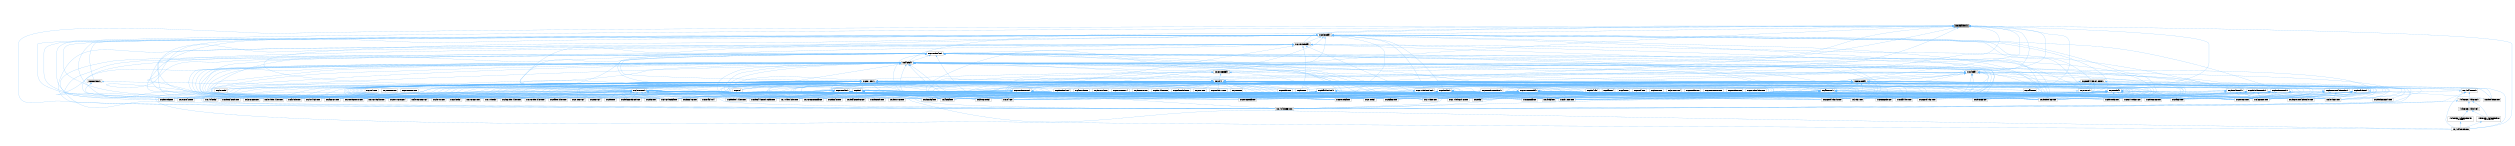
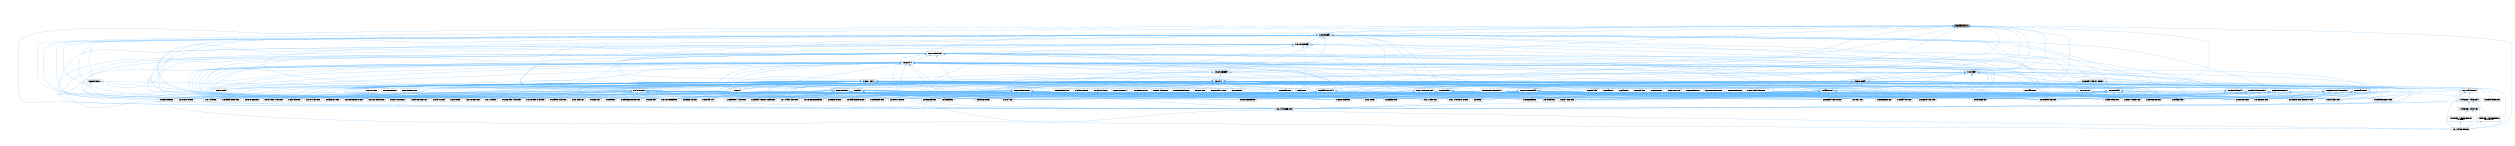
(907, 63) -> (907, 63)
